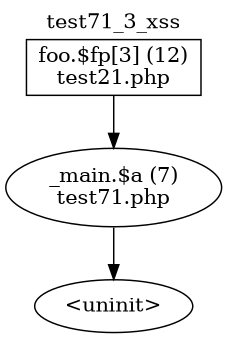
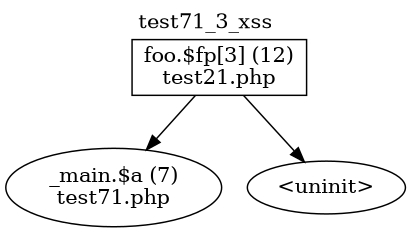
(114, 246) -> (269, 123)
